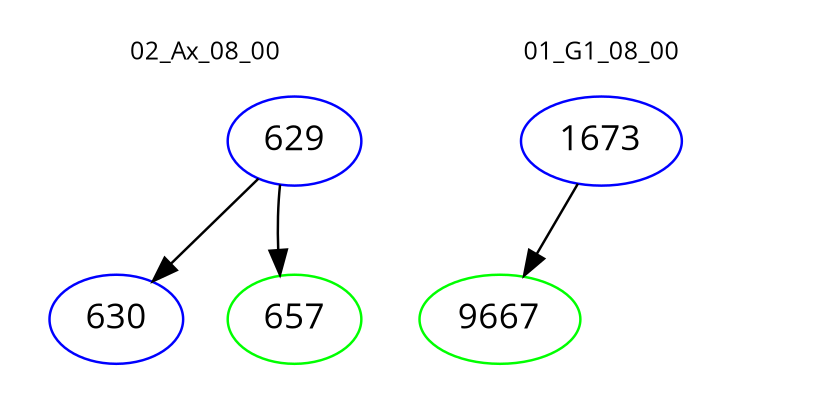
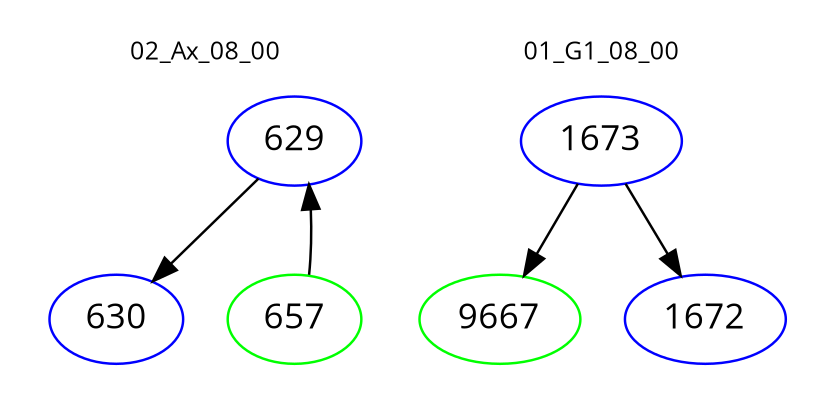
(278, 217) -> (311, 242)
none -> (705, 319)
